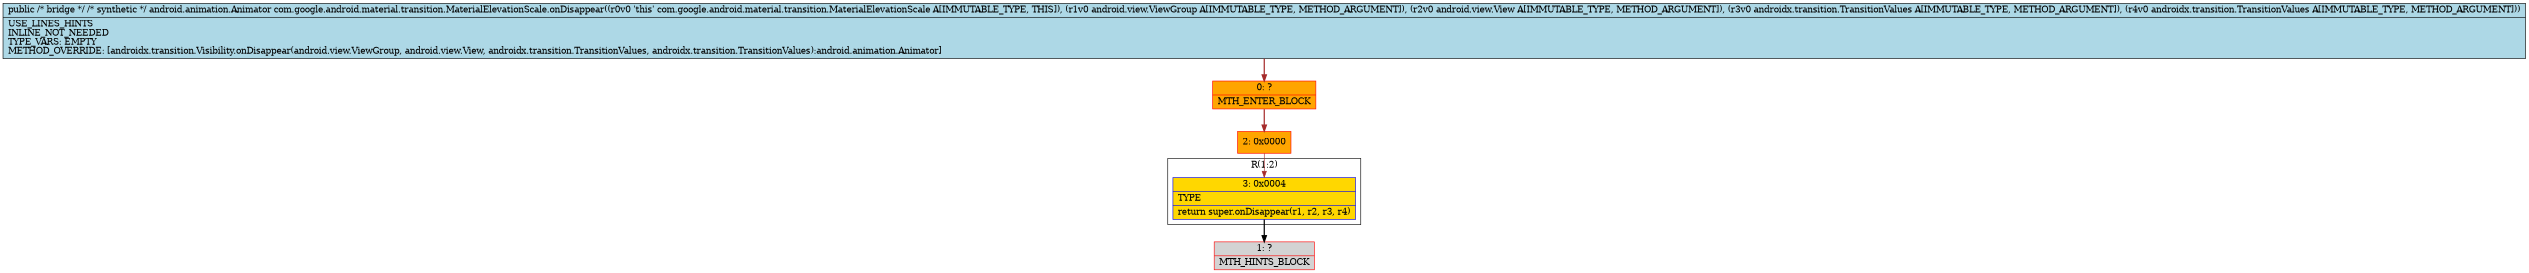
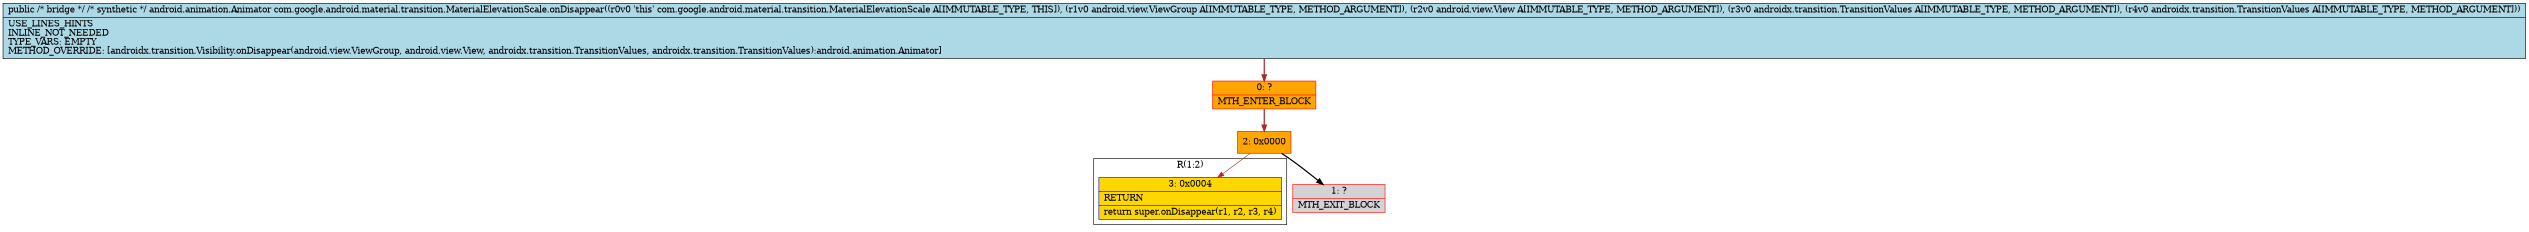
(1190, 198) -> (1123, 198)
(1264, 228) -> (1300, 166)
(1264, 263) -> (1339, 205)
